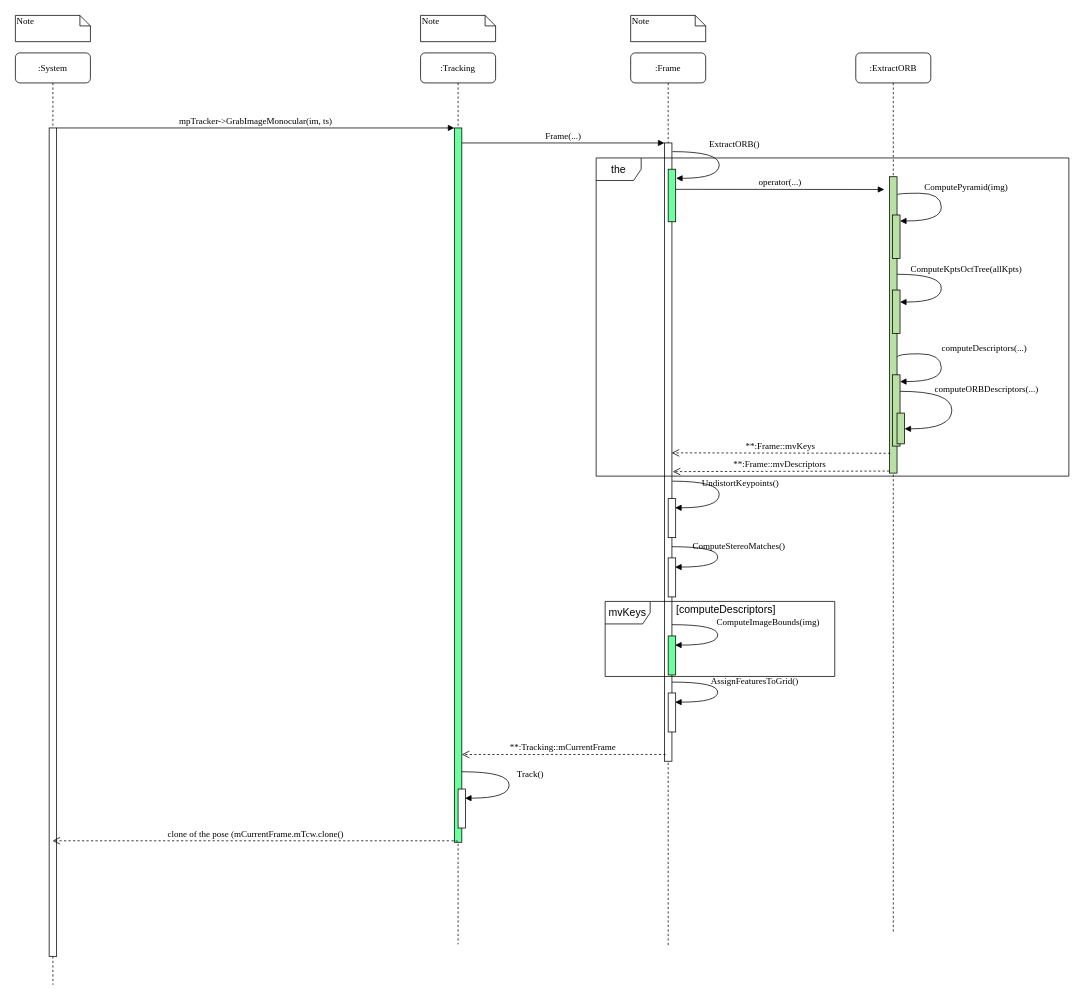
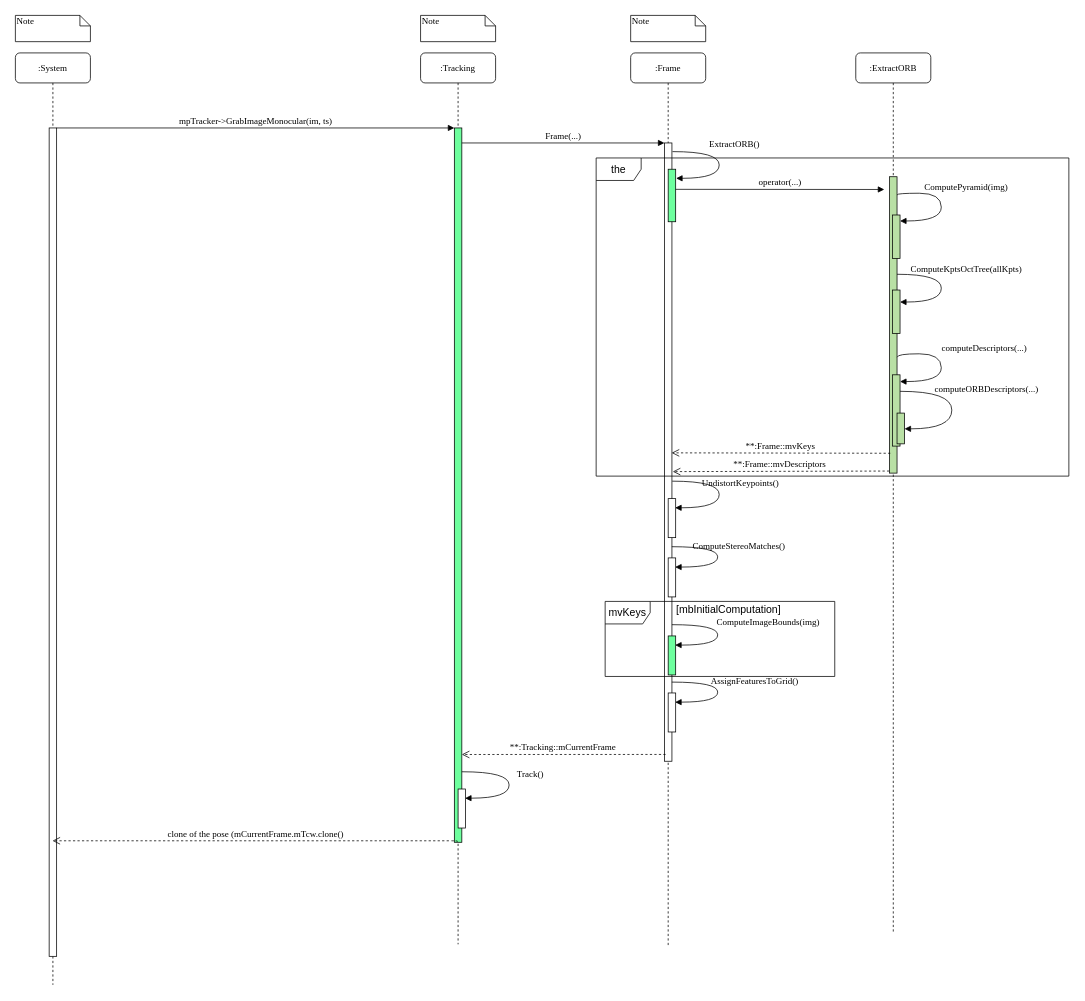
(731, 609) -> (731, 609)
